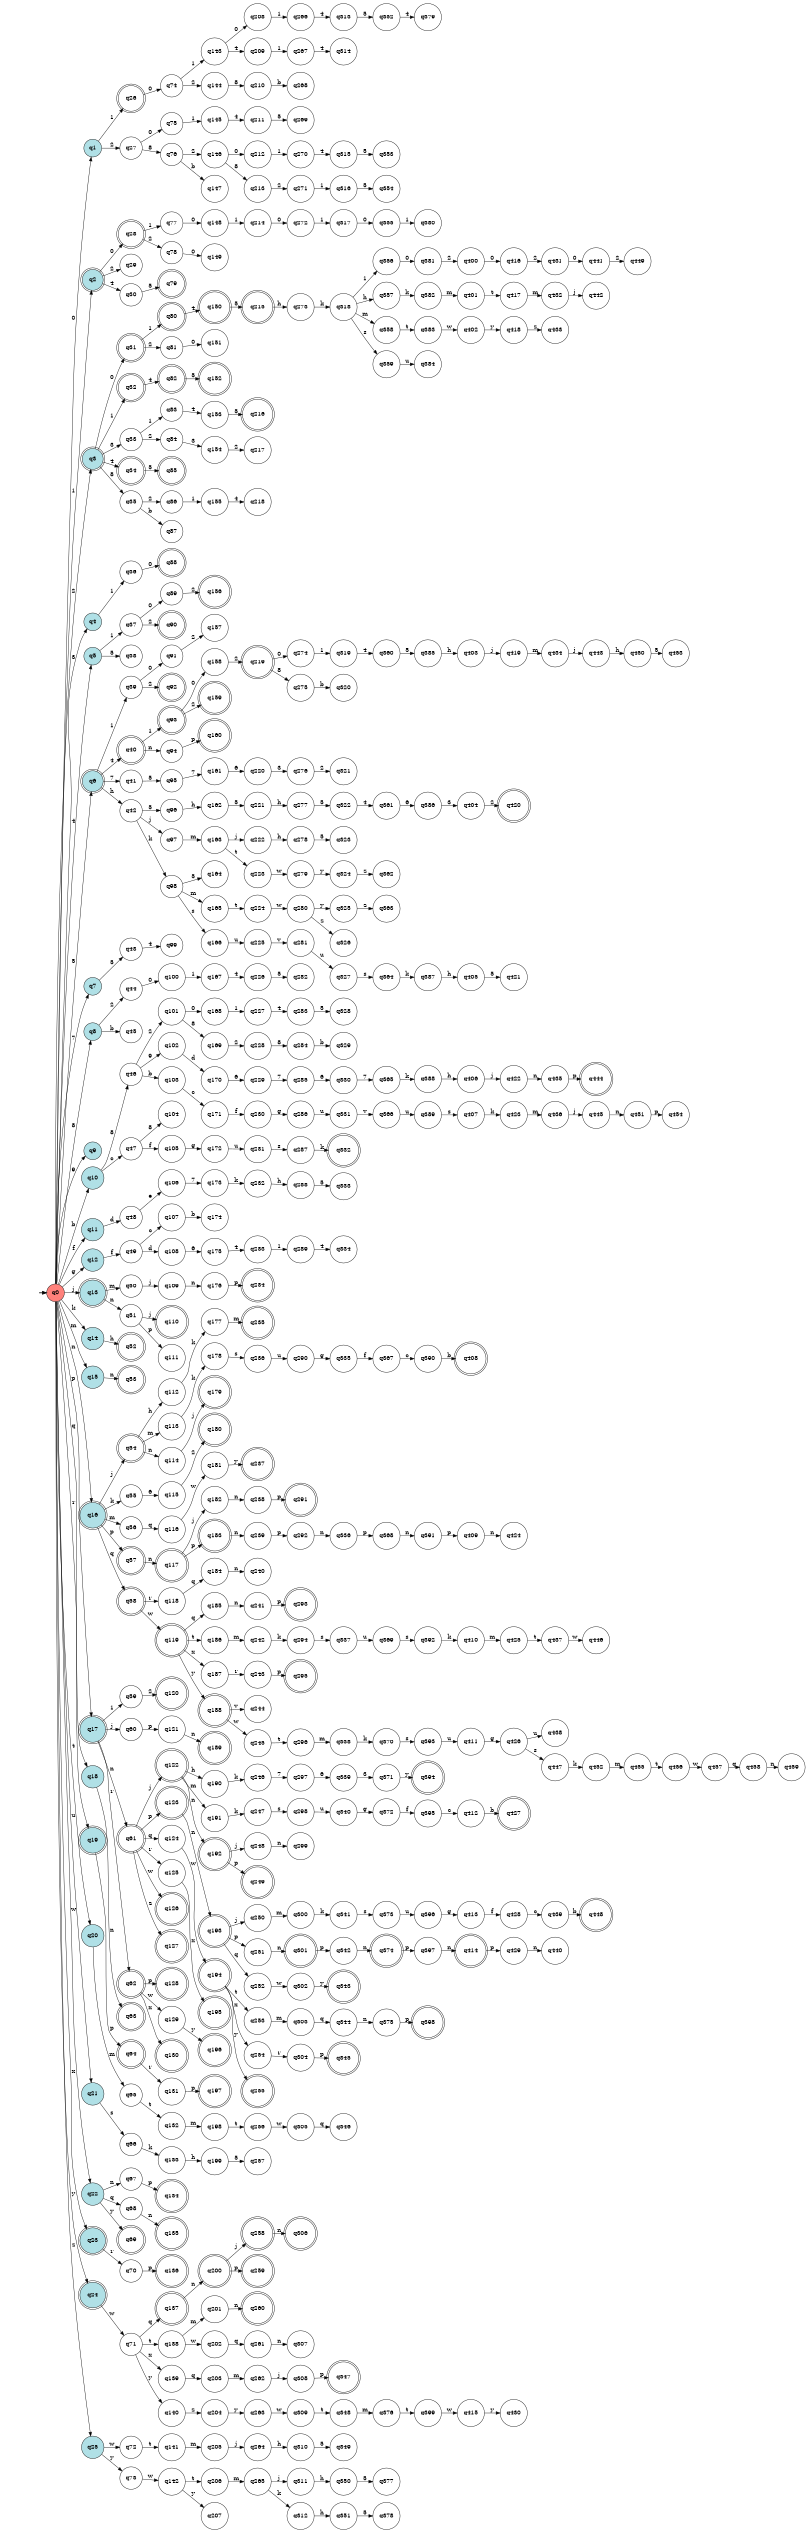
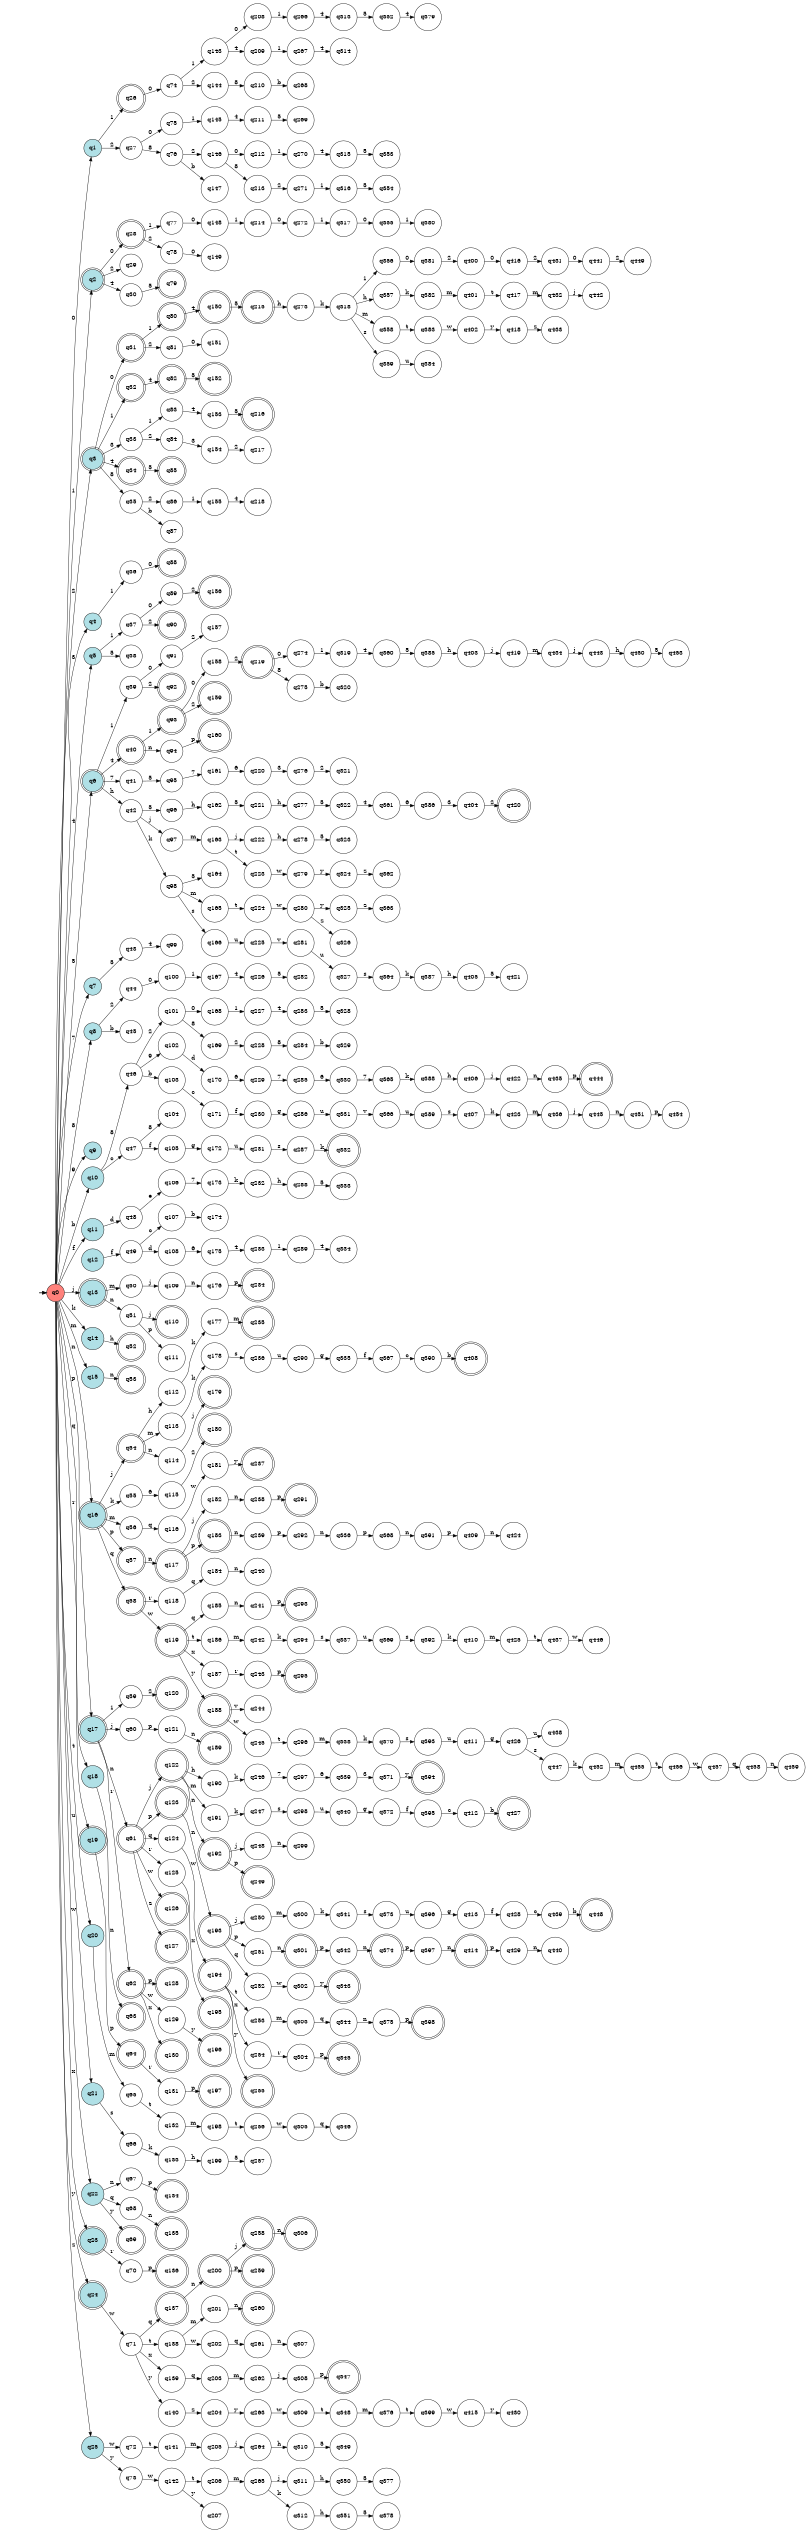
(72, 1279) -> none
